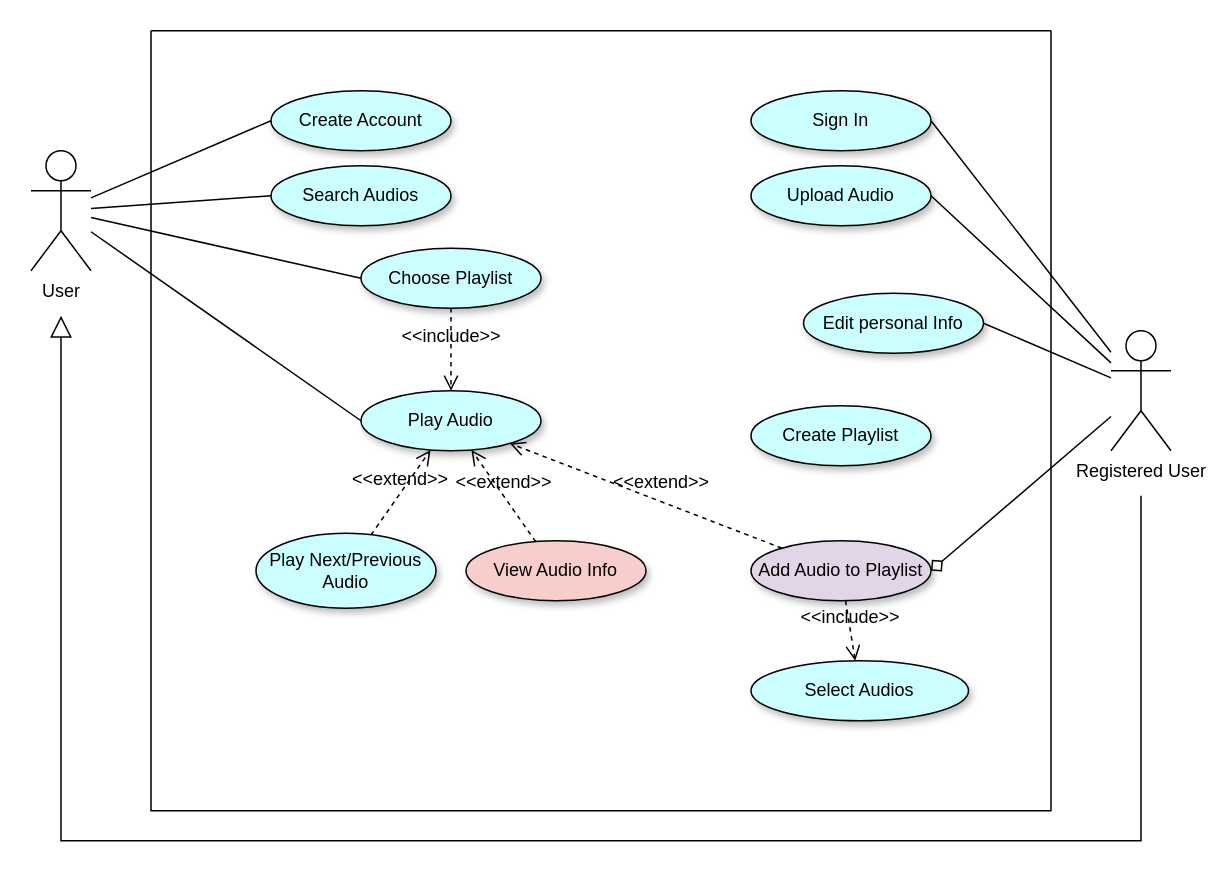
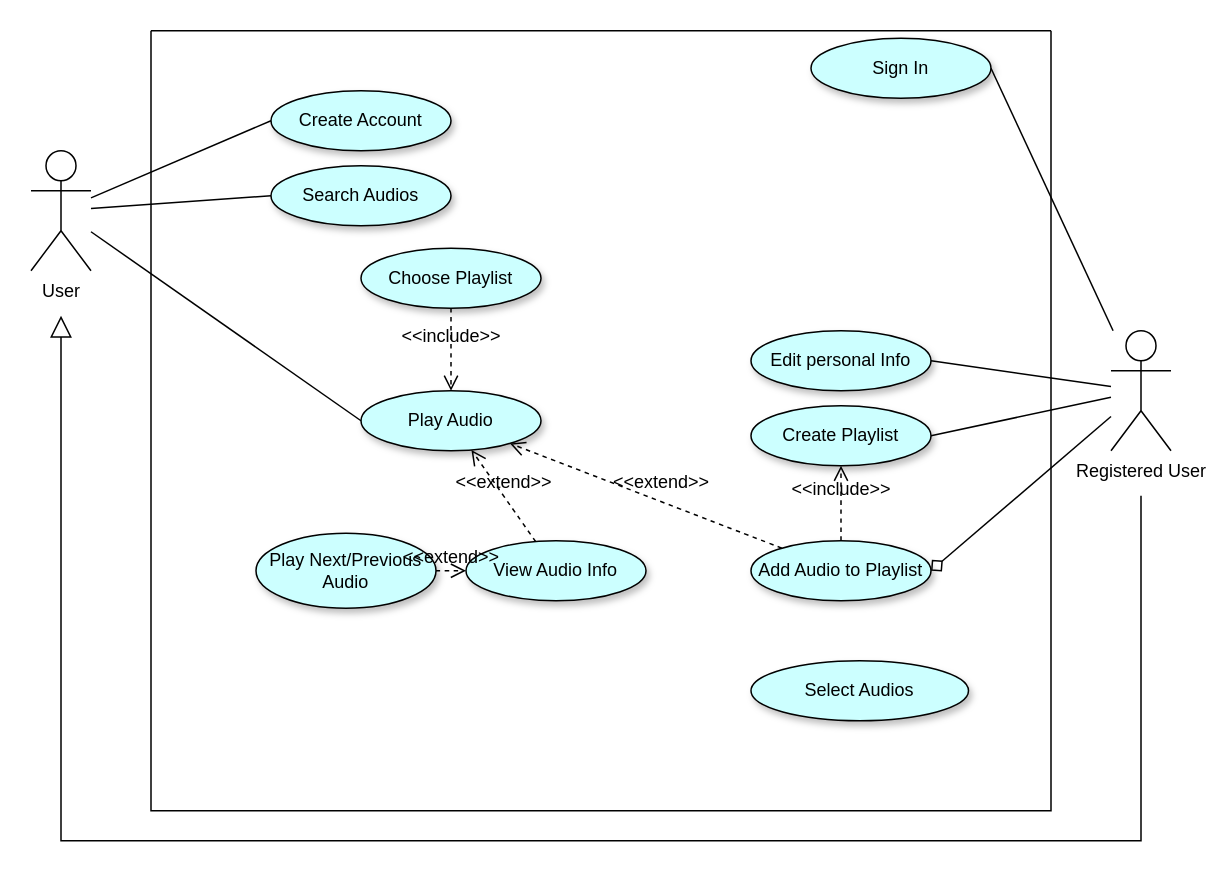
(841, 121) -> (901, 68)
(841, 196) -> none
(227, 248) -> none
(1021, 280) -> none
(893, 323) -> (841, 361)
none -> (1020, 417)
(400, 494) -> (449, 571)
(556, 571) -> (556, 571)
(841, 571) -> (841, 571)
(850, 629) -> (841, 505)
